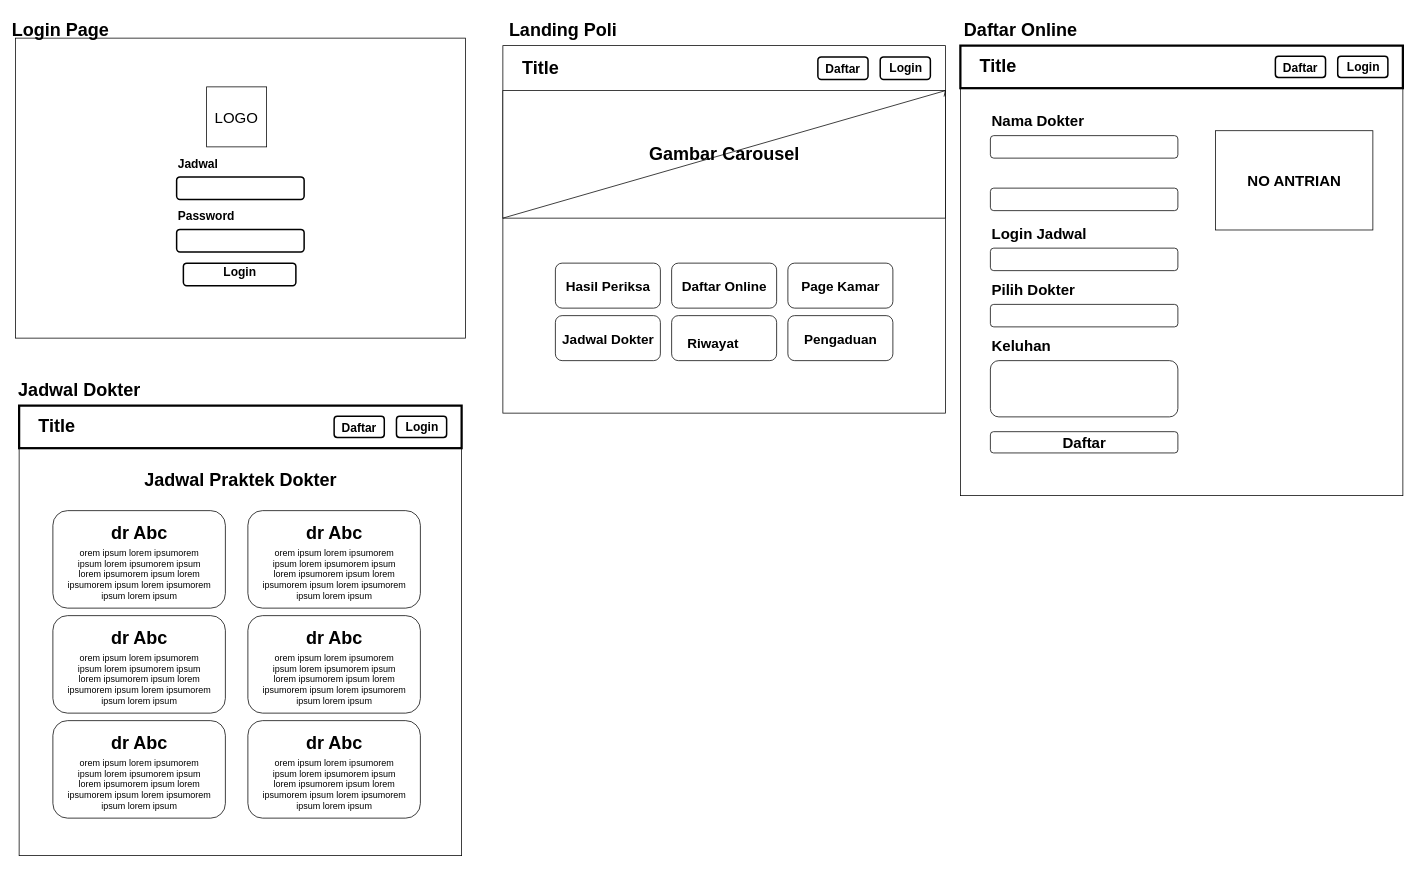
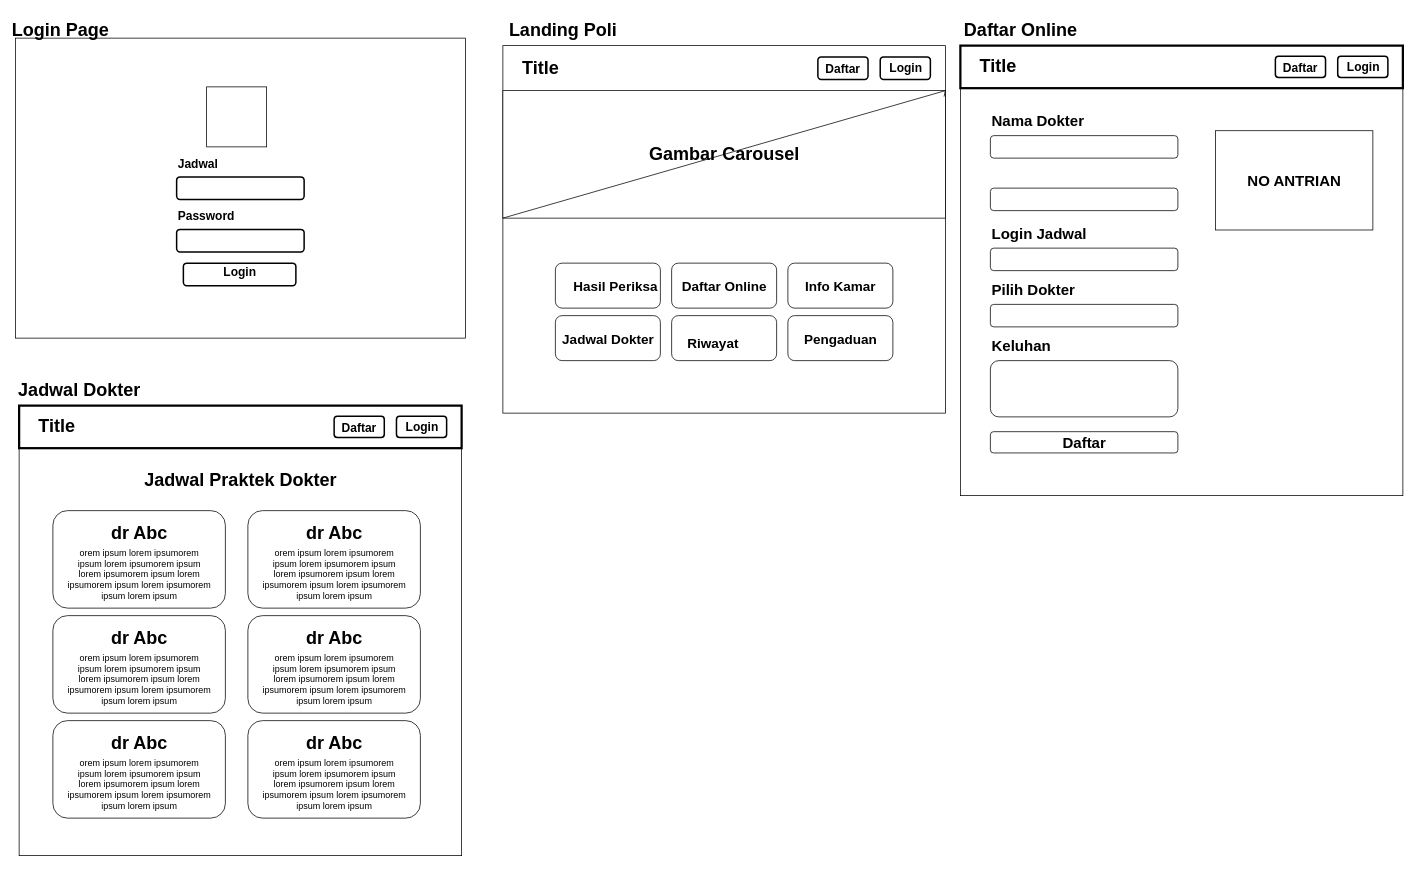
(237, 117) -> none
(608, 285) -> (615, 285)
(841, 285) -> (841, 285)
